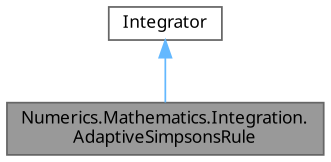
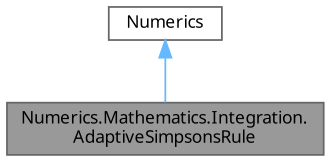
(165, 23) -> (165, 23)
